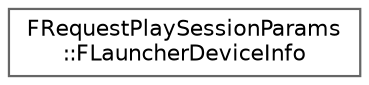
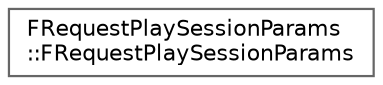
(185, 43) -> (191, 43)
